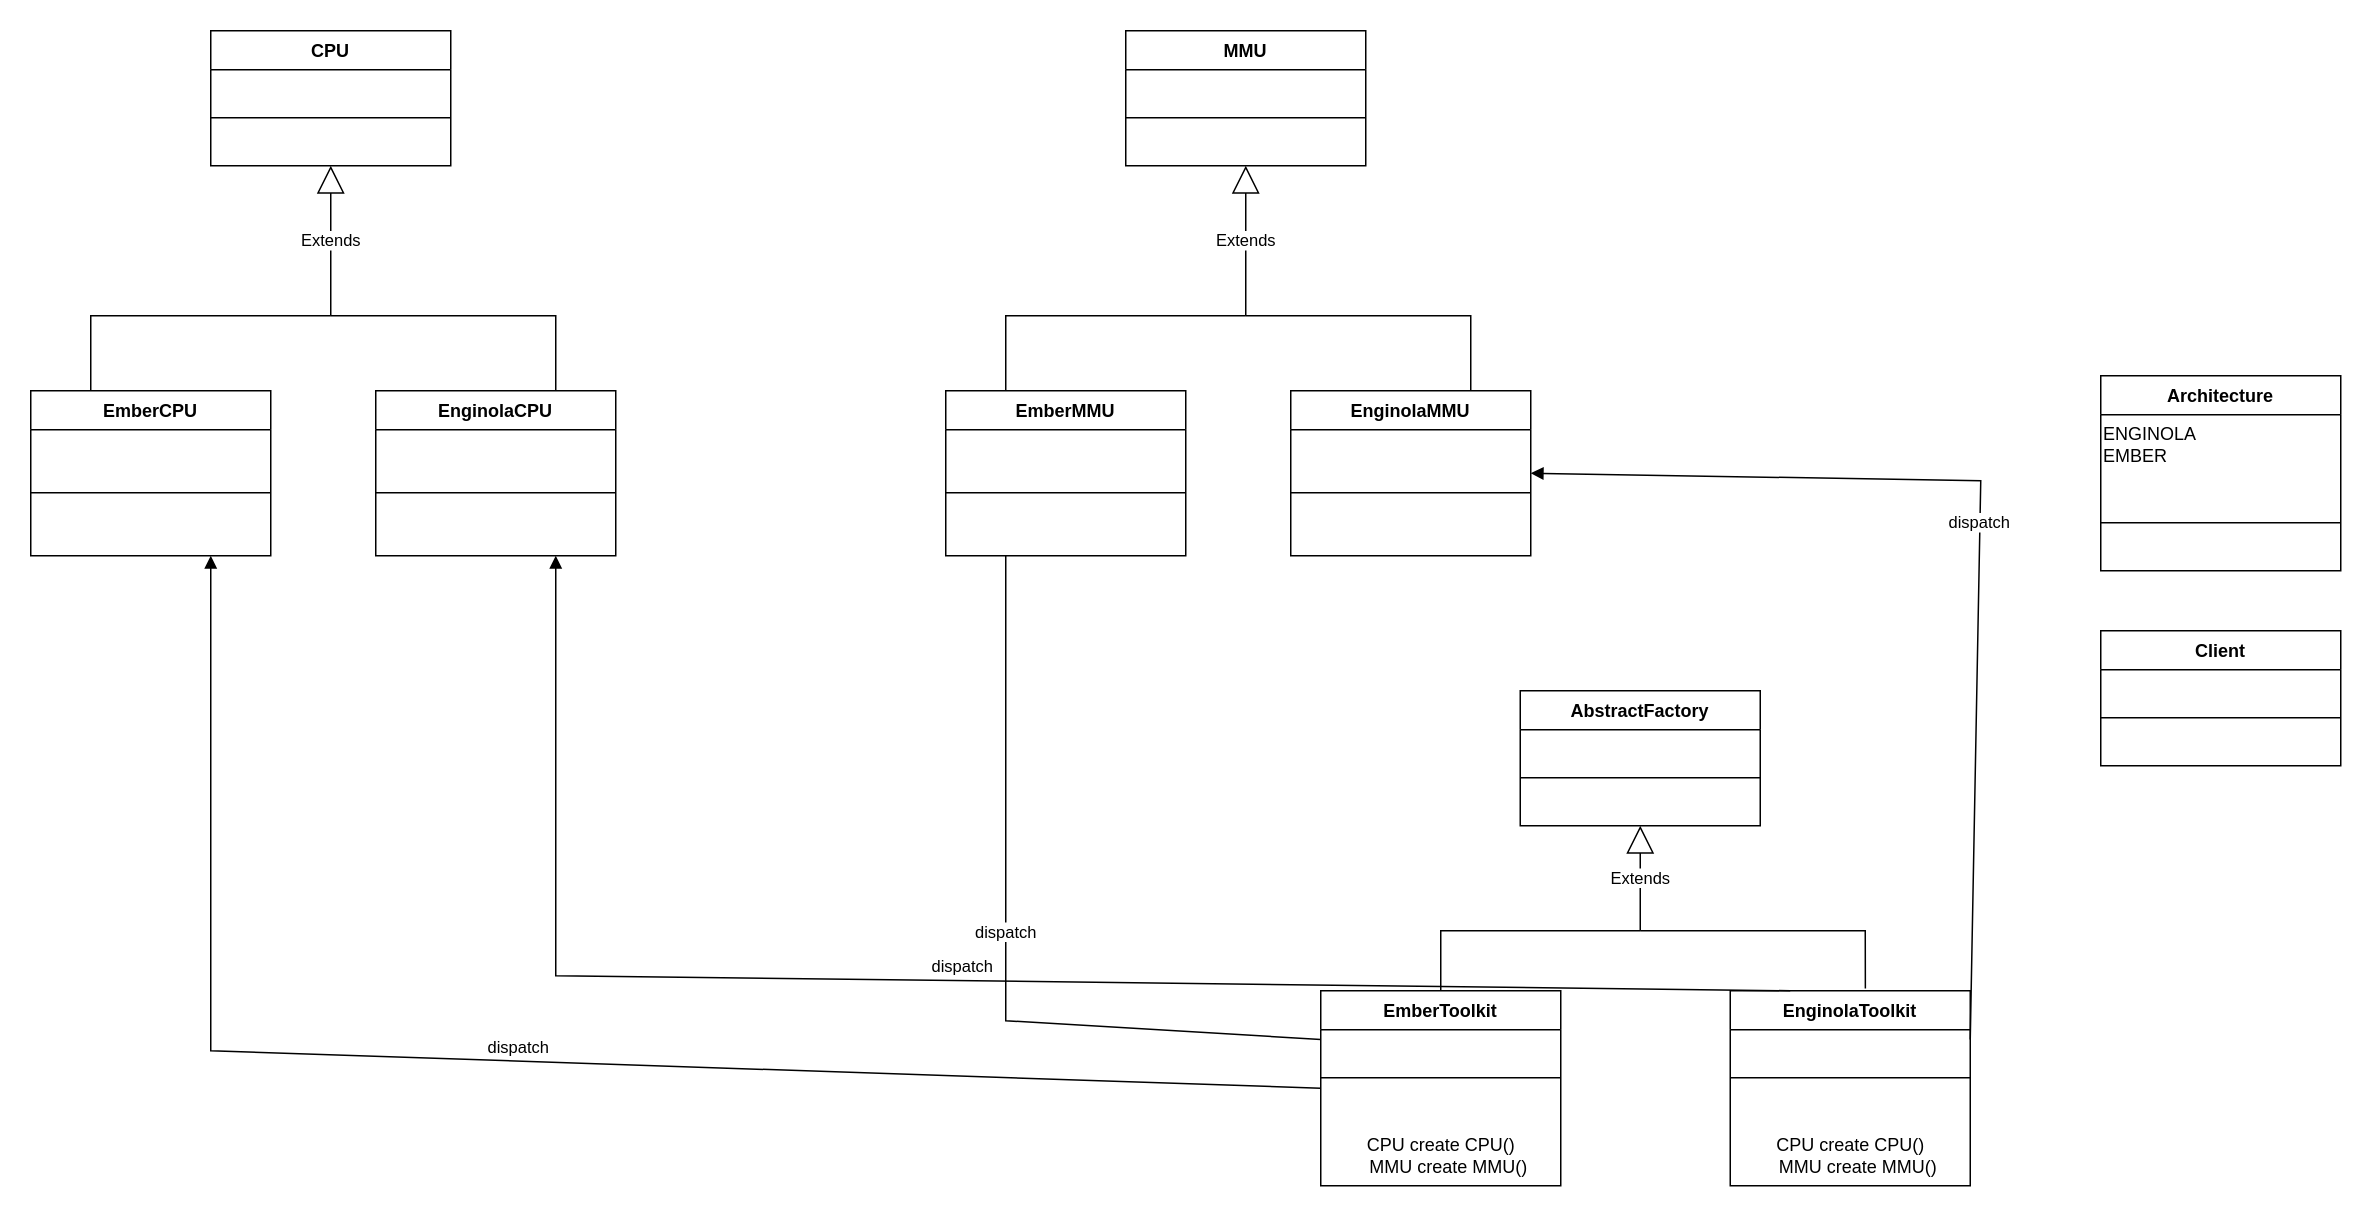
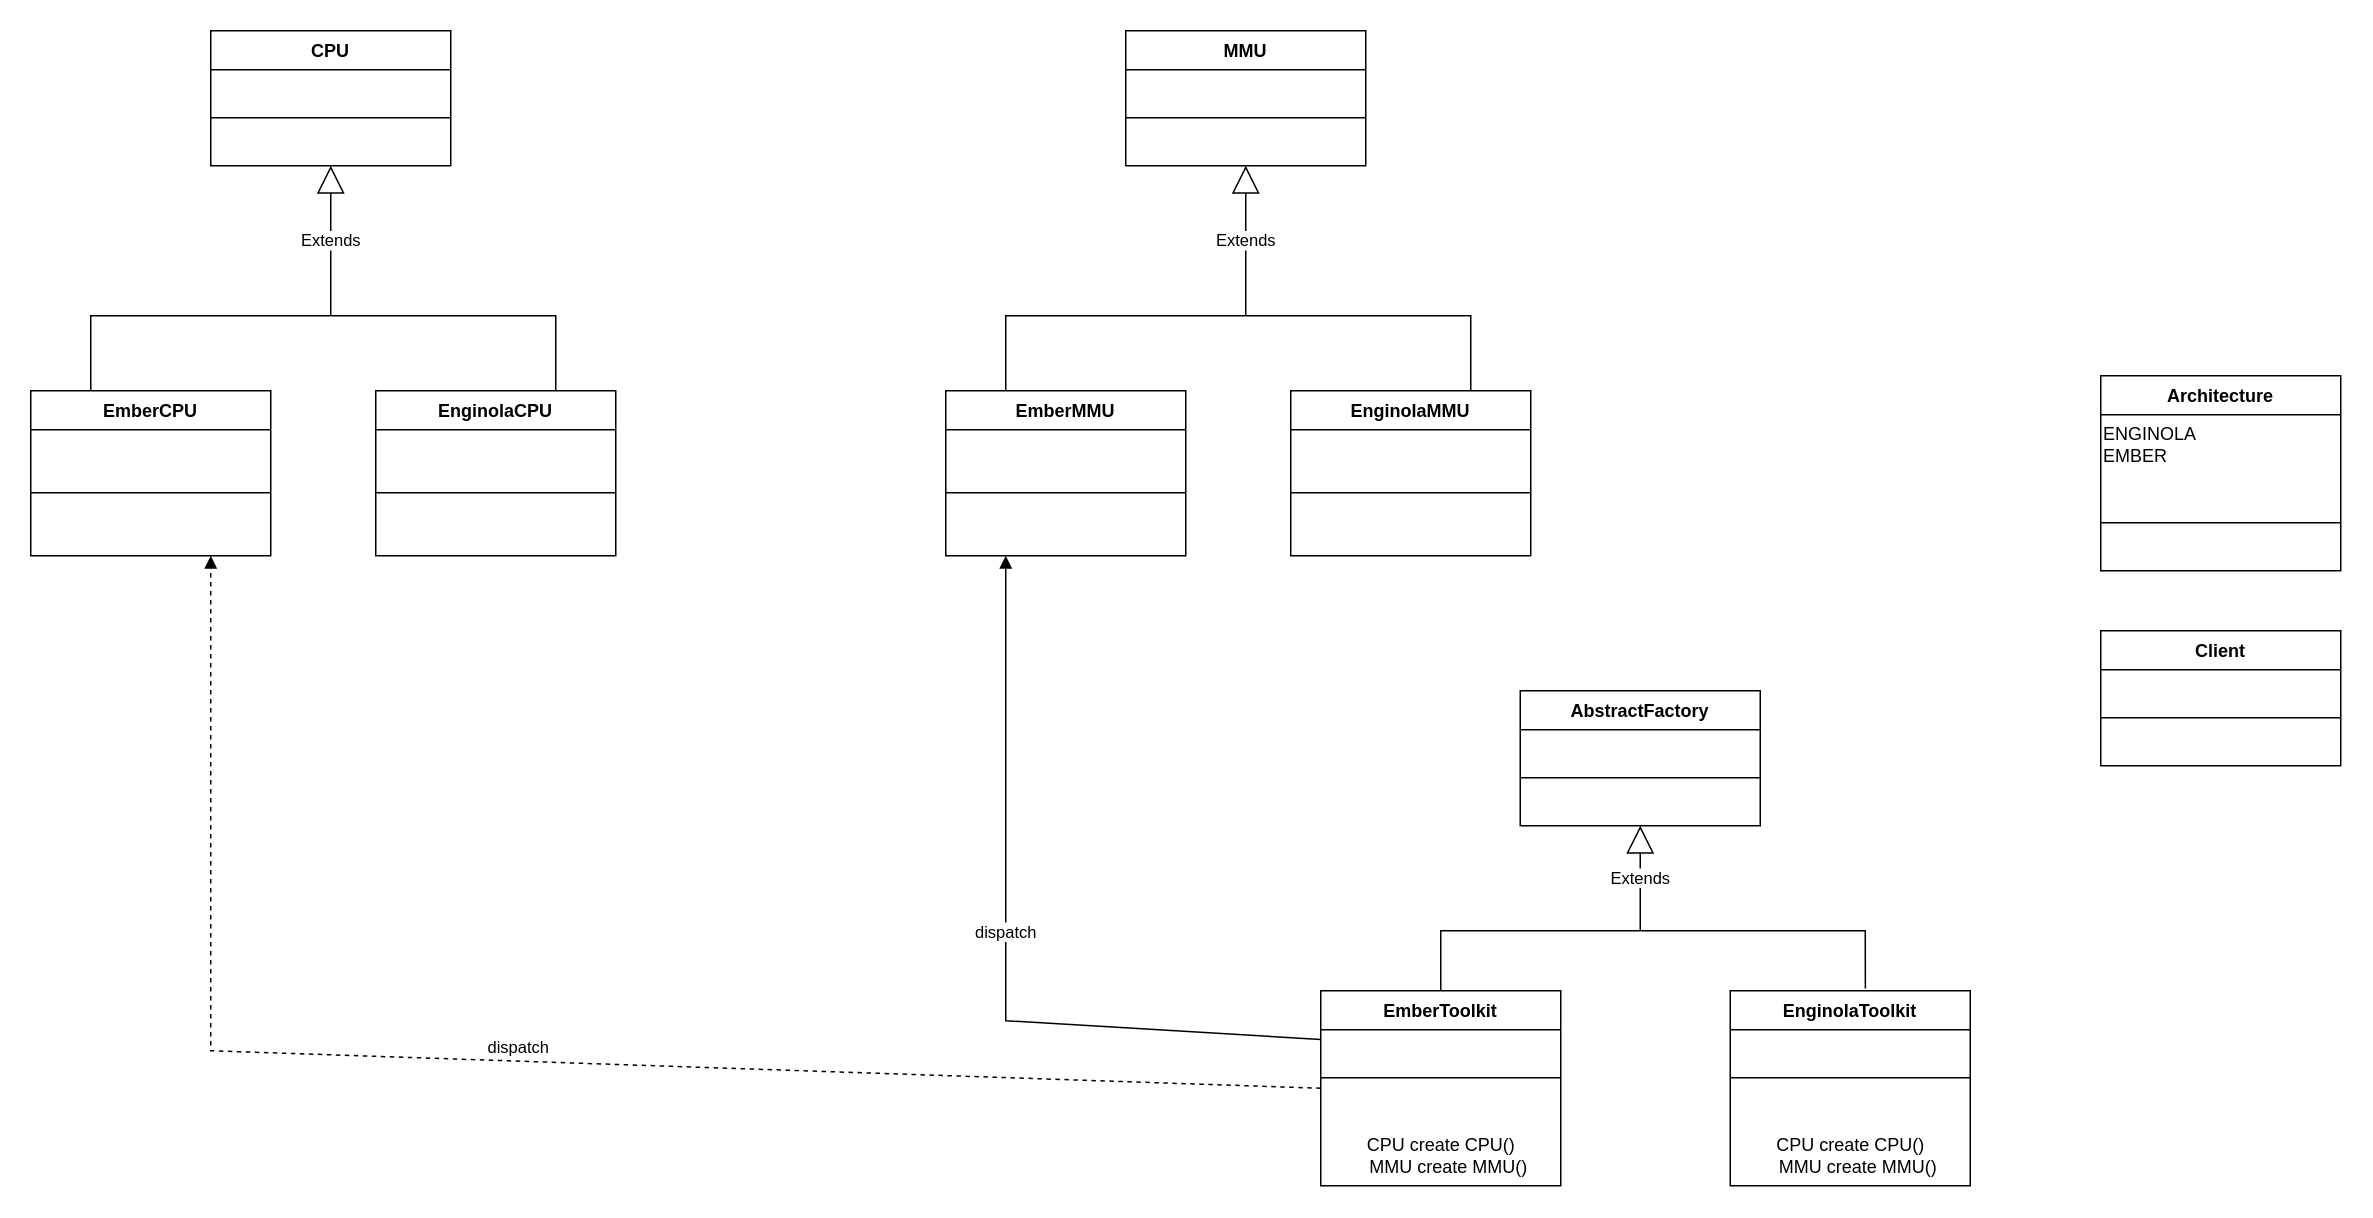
(1980, 529) -> none
(1006, 564) -> (1006, 569)
(946, 980) -> none
(523, 1061) -> (523, 1061)
